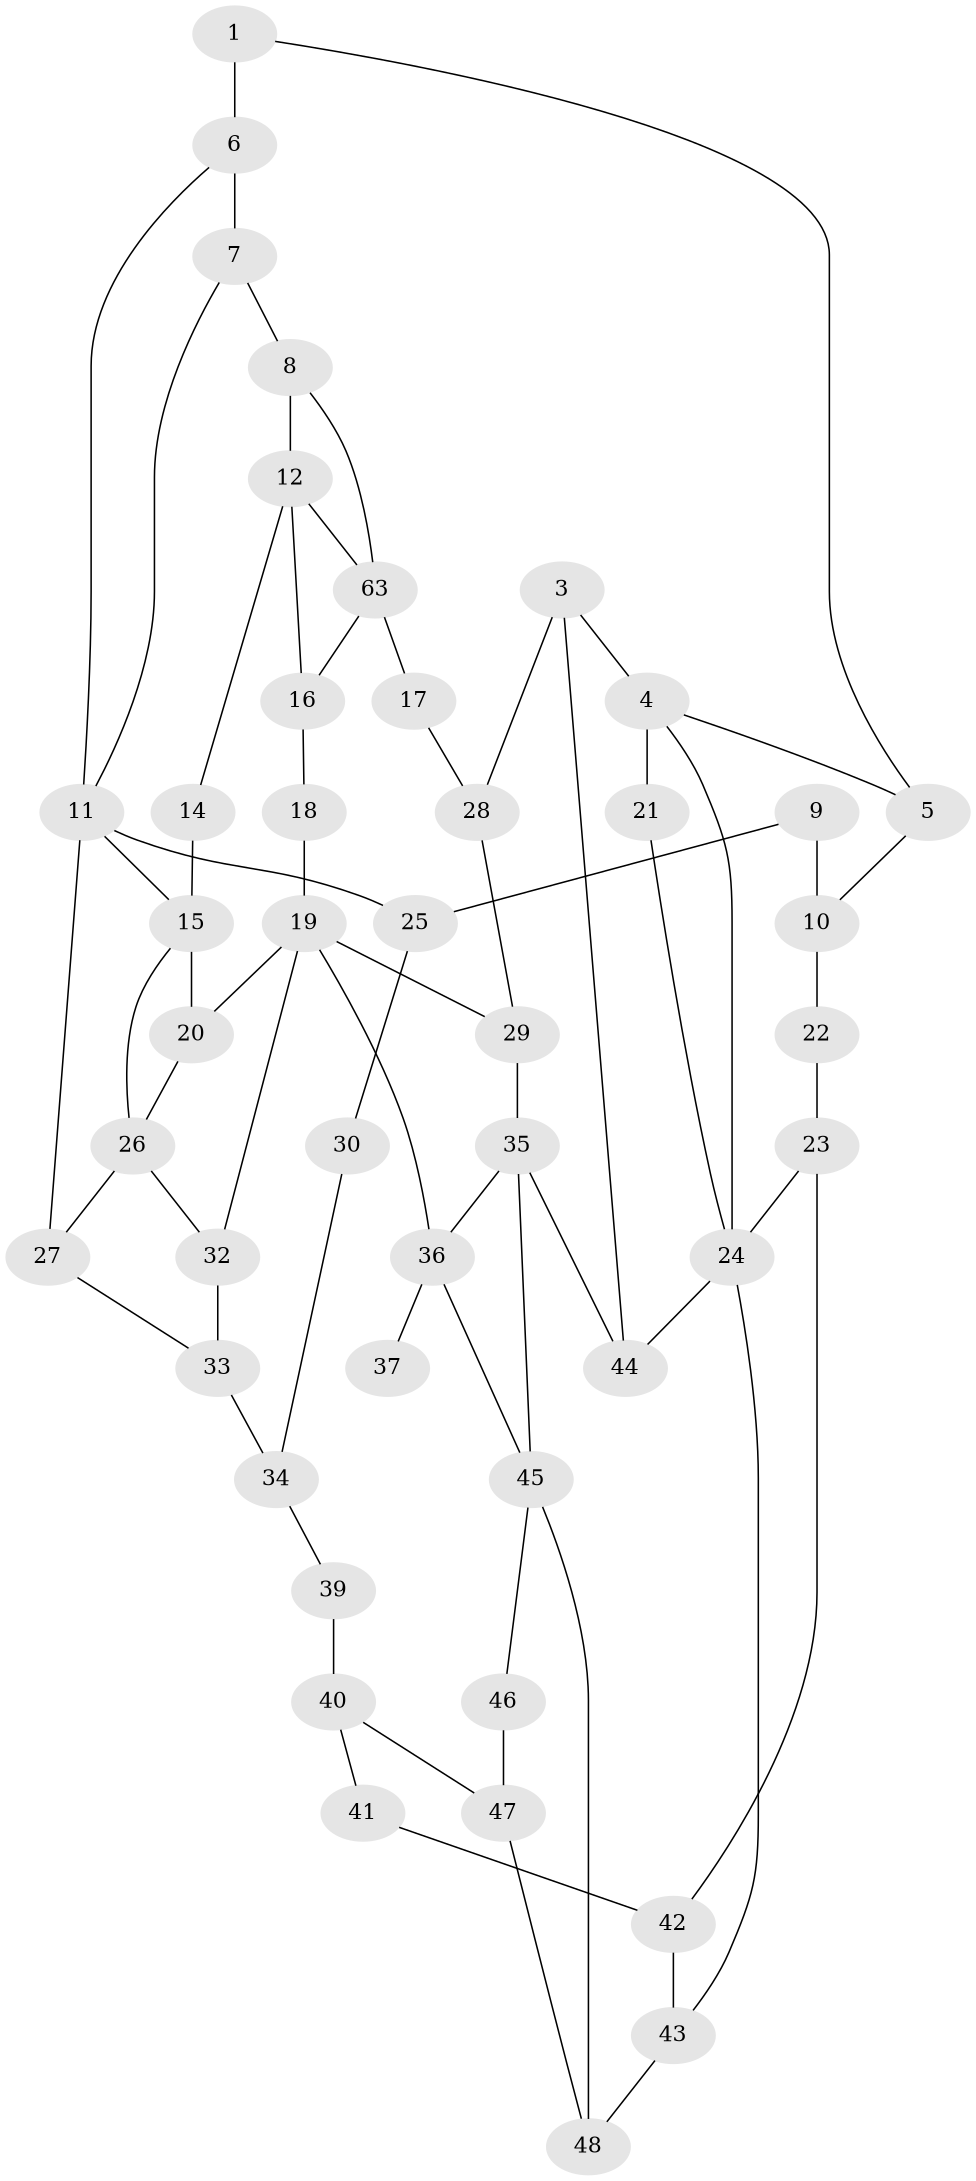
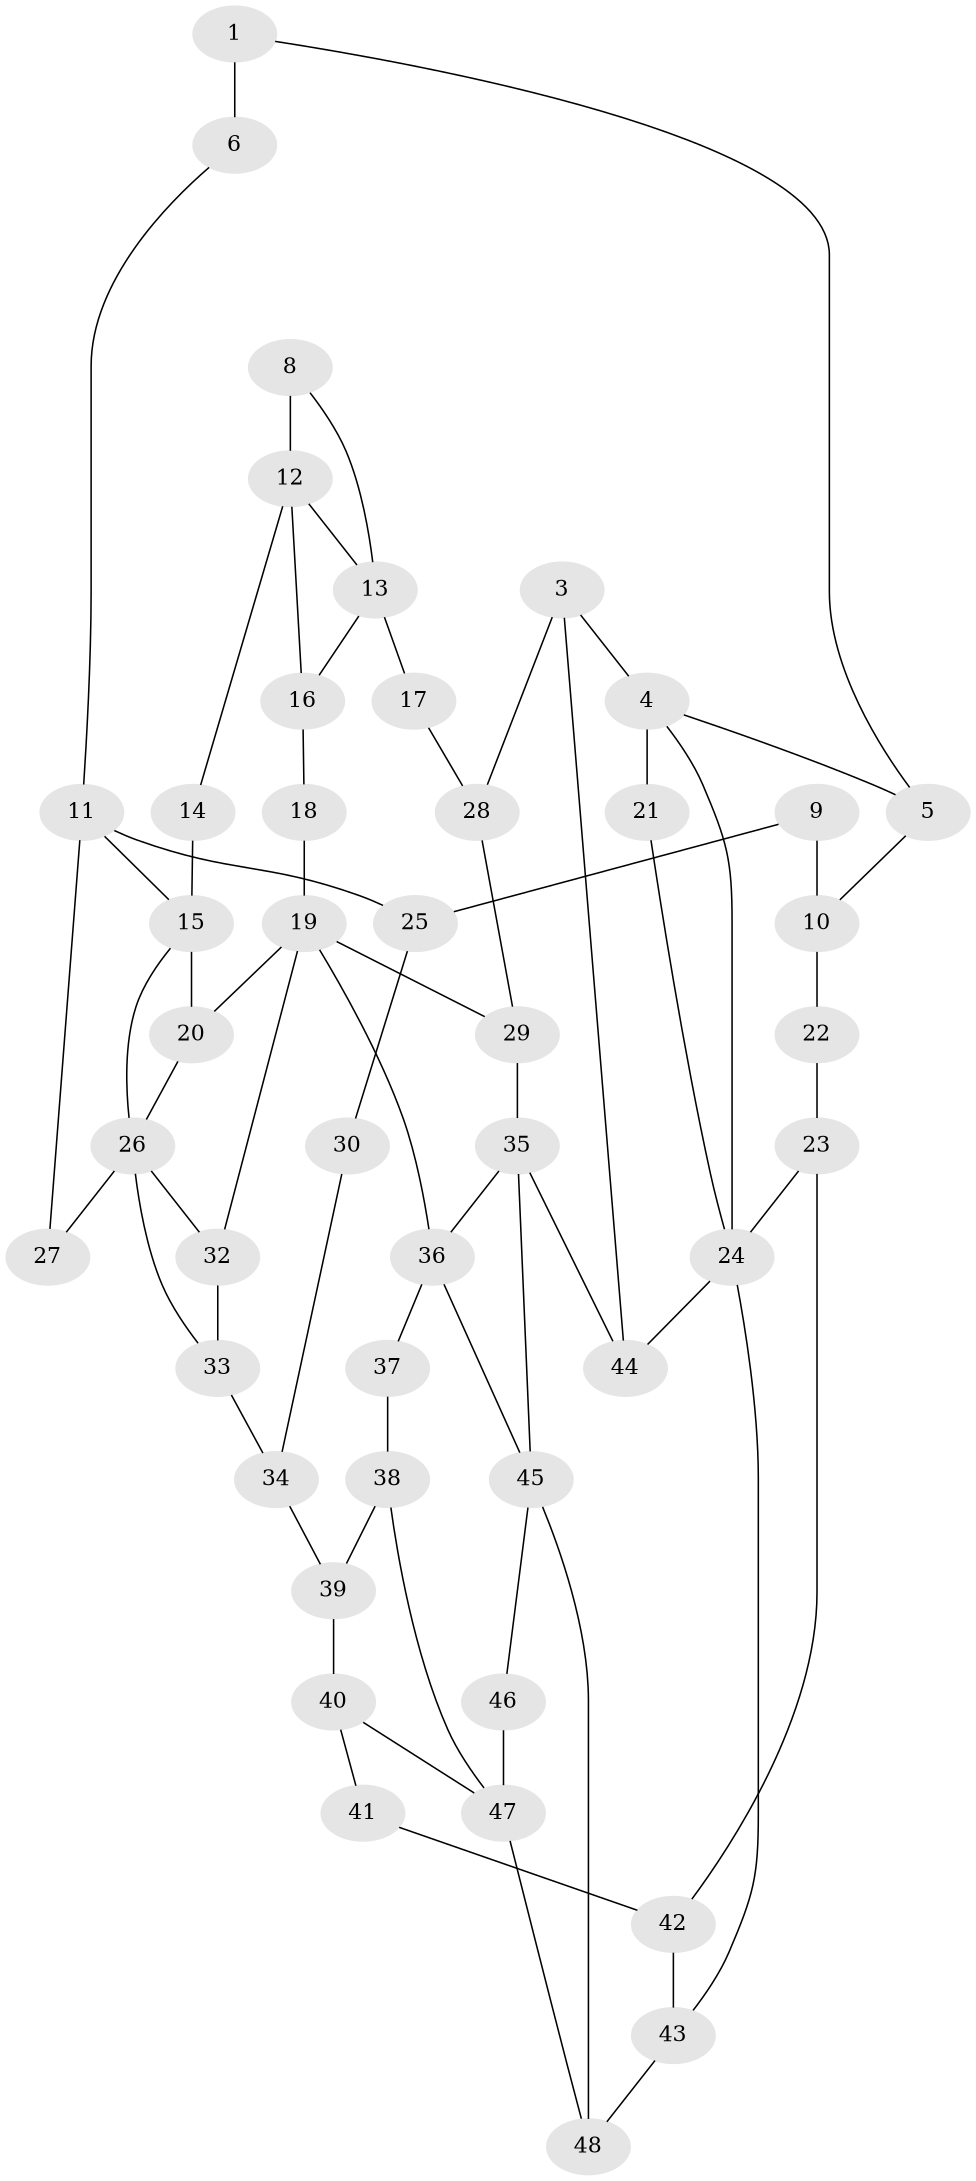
(235, 256) -> none
(375, 590) -> (375, 590)
(133, 1313) -> (154, 1263)
none -> (388, 1480)
